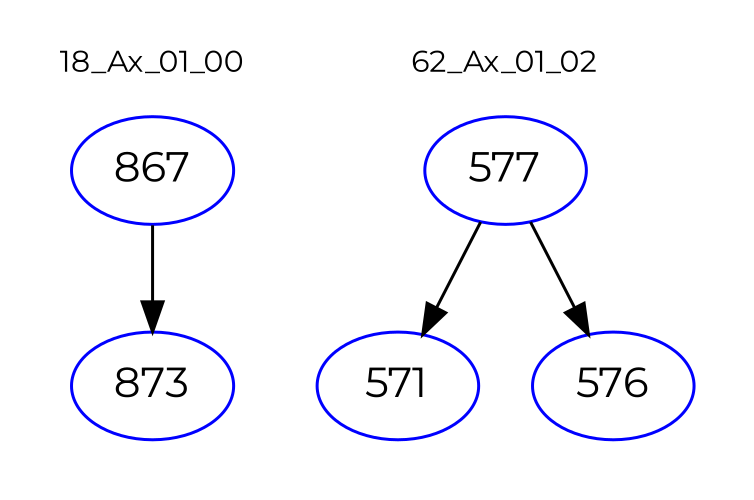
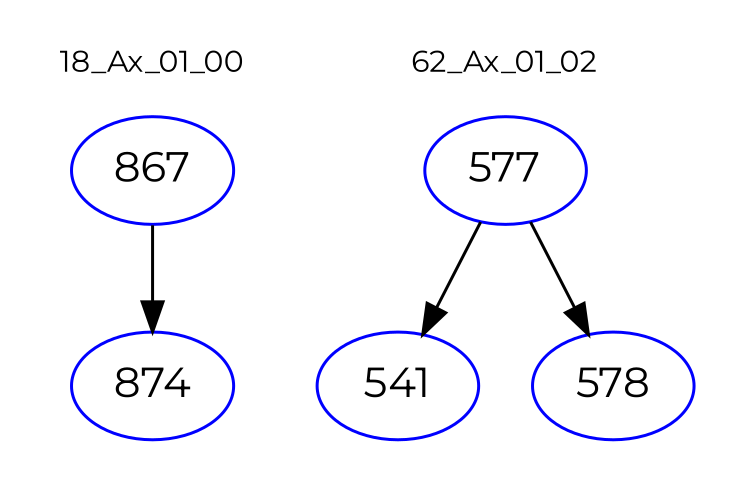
(153, 386) -> (153, 386)
(398, 386) -> (398, 386)
(613, 386) -> (613, 386)
